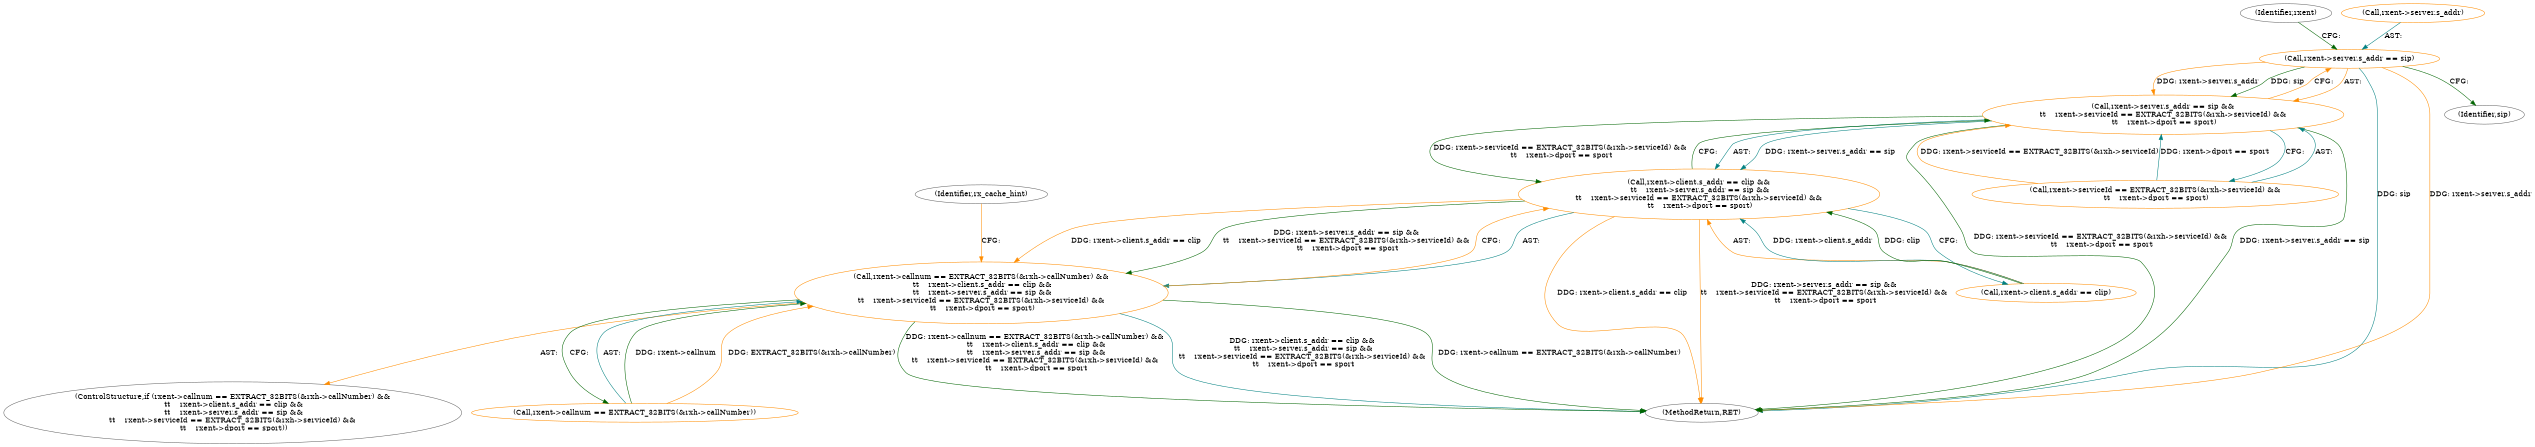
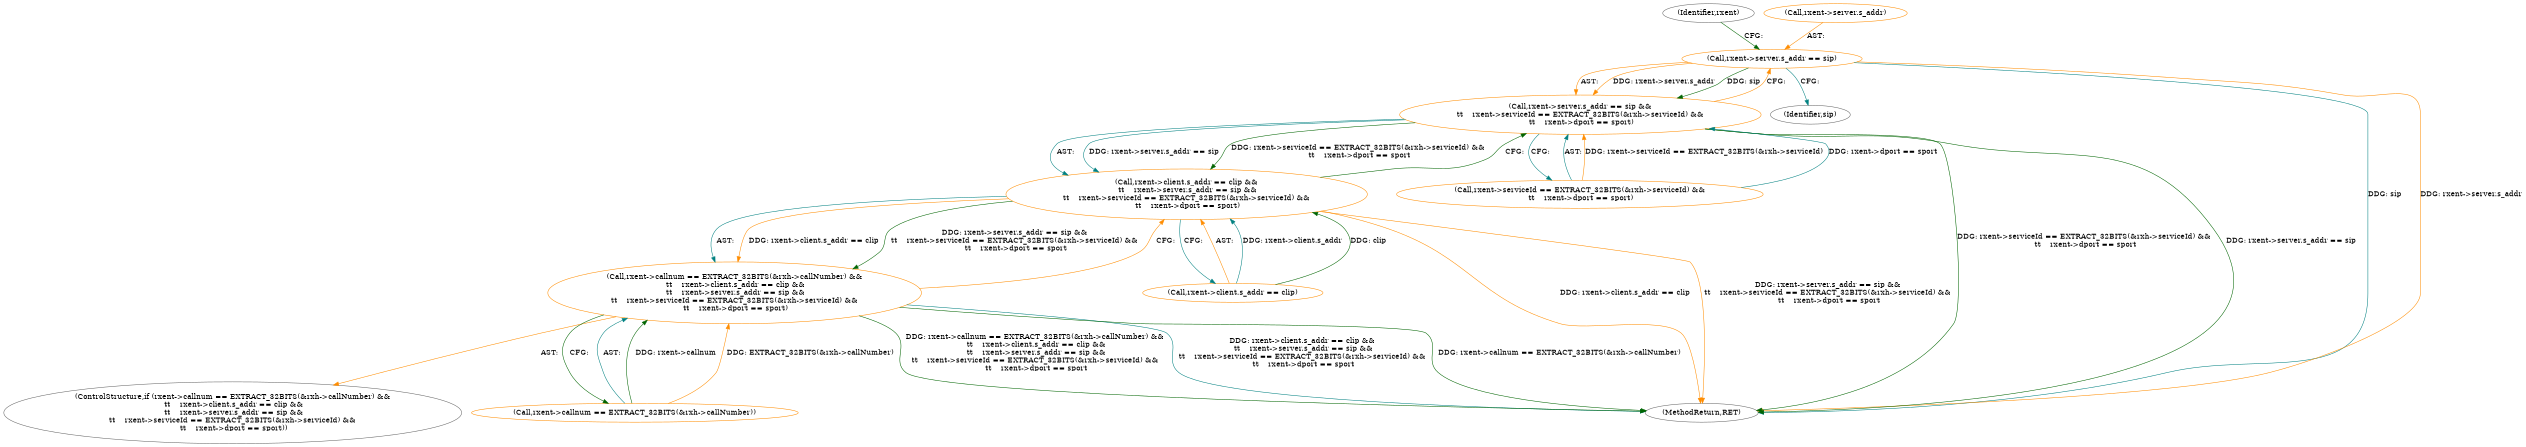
(2384, 34) -> (1806, 34)
(2440, 79) -> (1799, 82)
(981, 194) -> none
